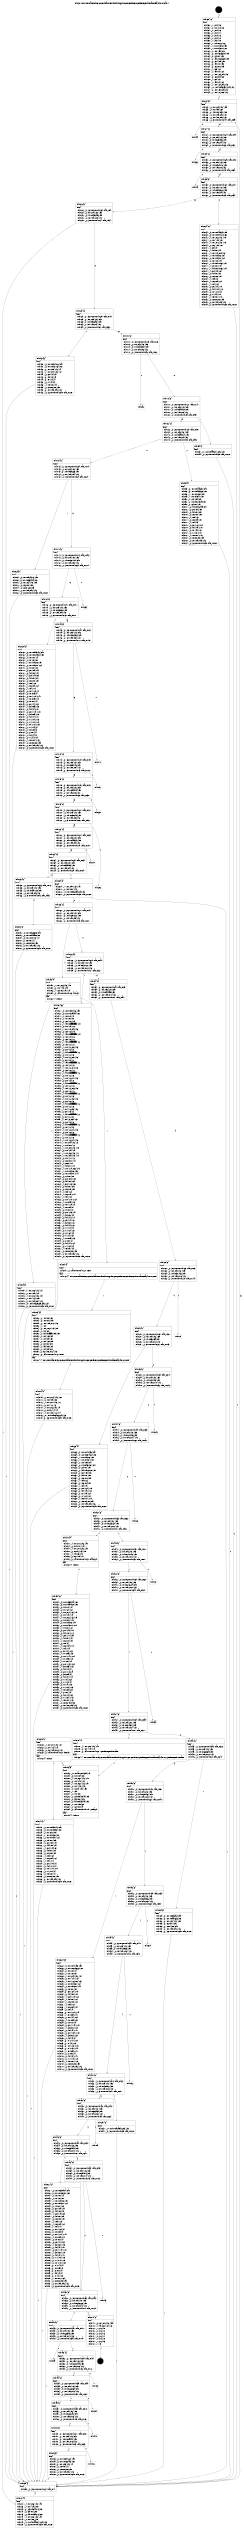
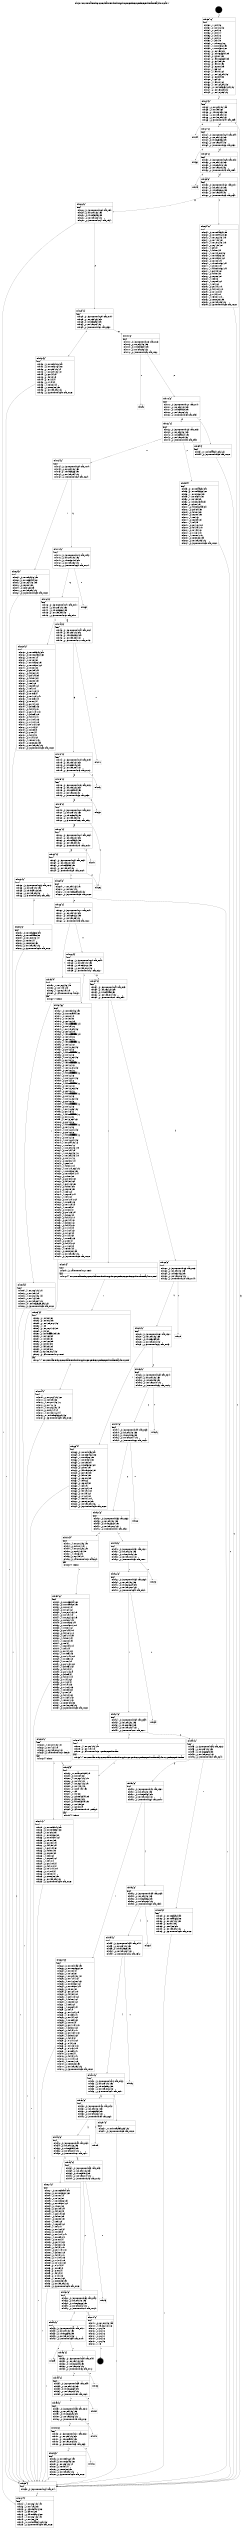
(51, 875) -> (93, 878)
(104, 1126) -> (108, 1131)
(35, 2494) -> (37, 2494)
